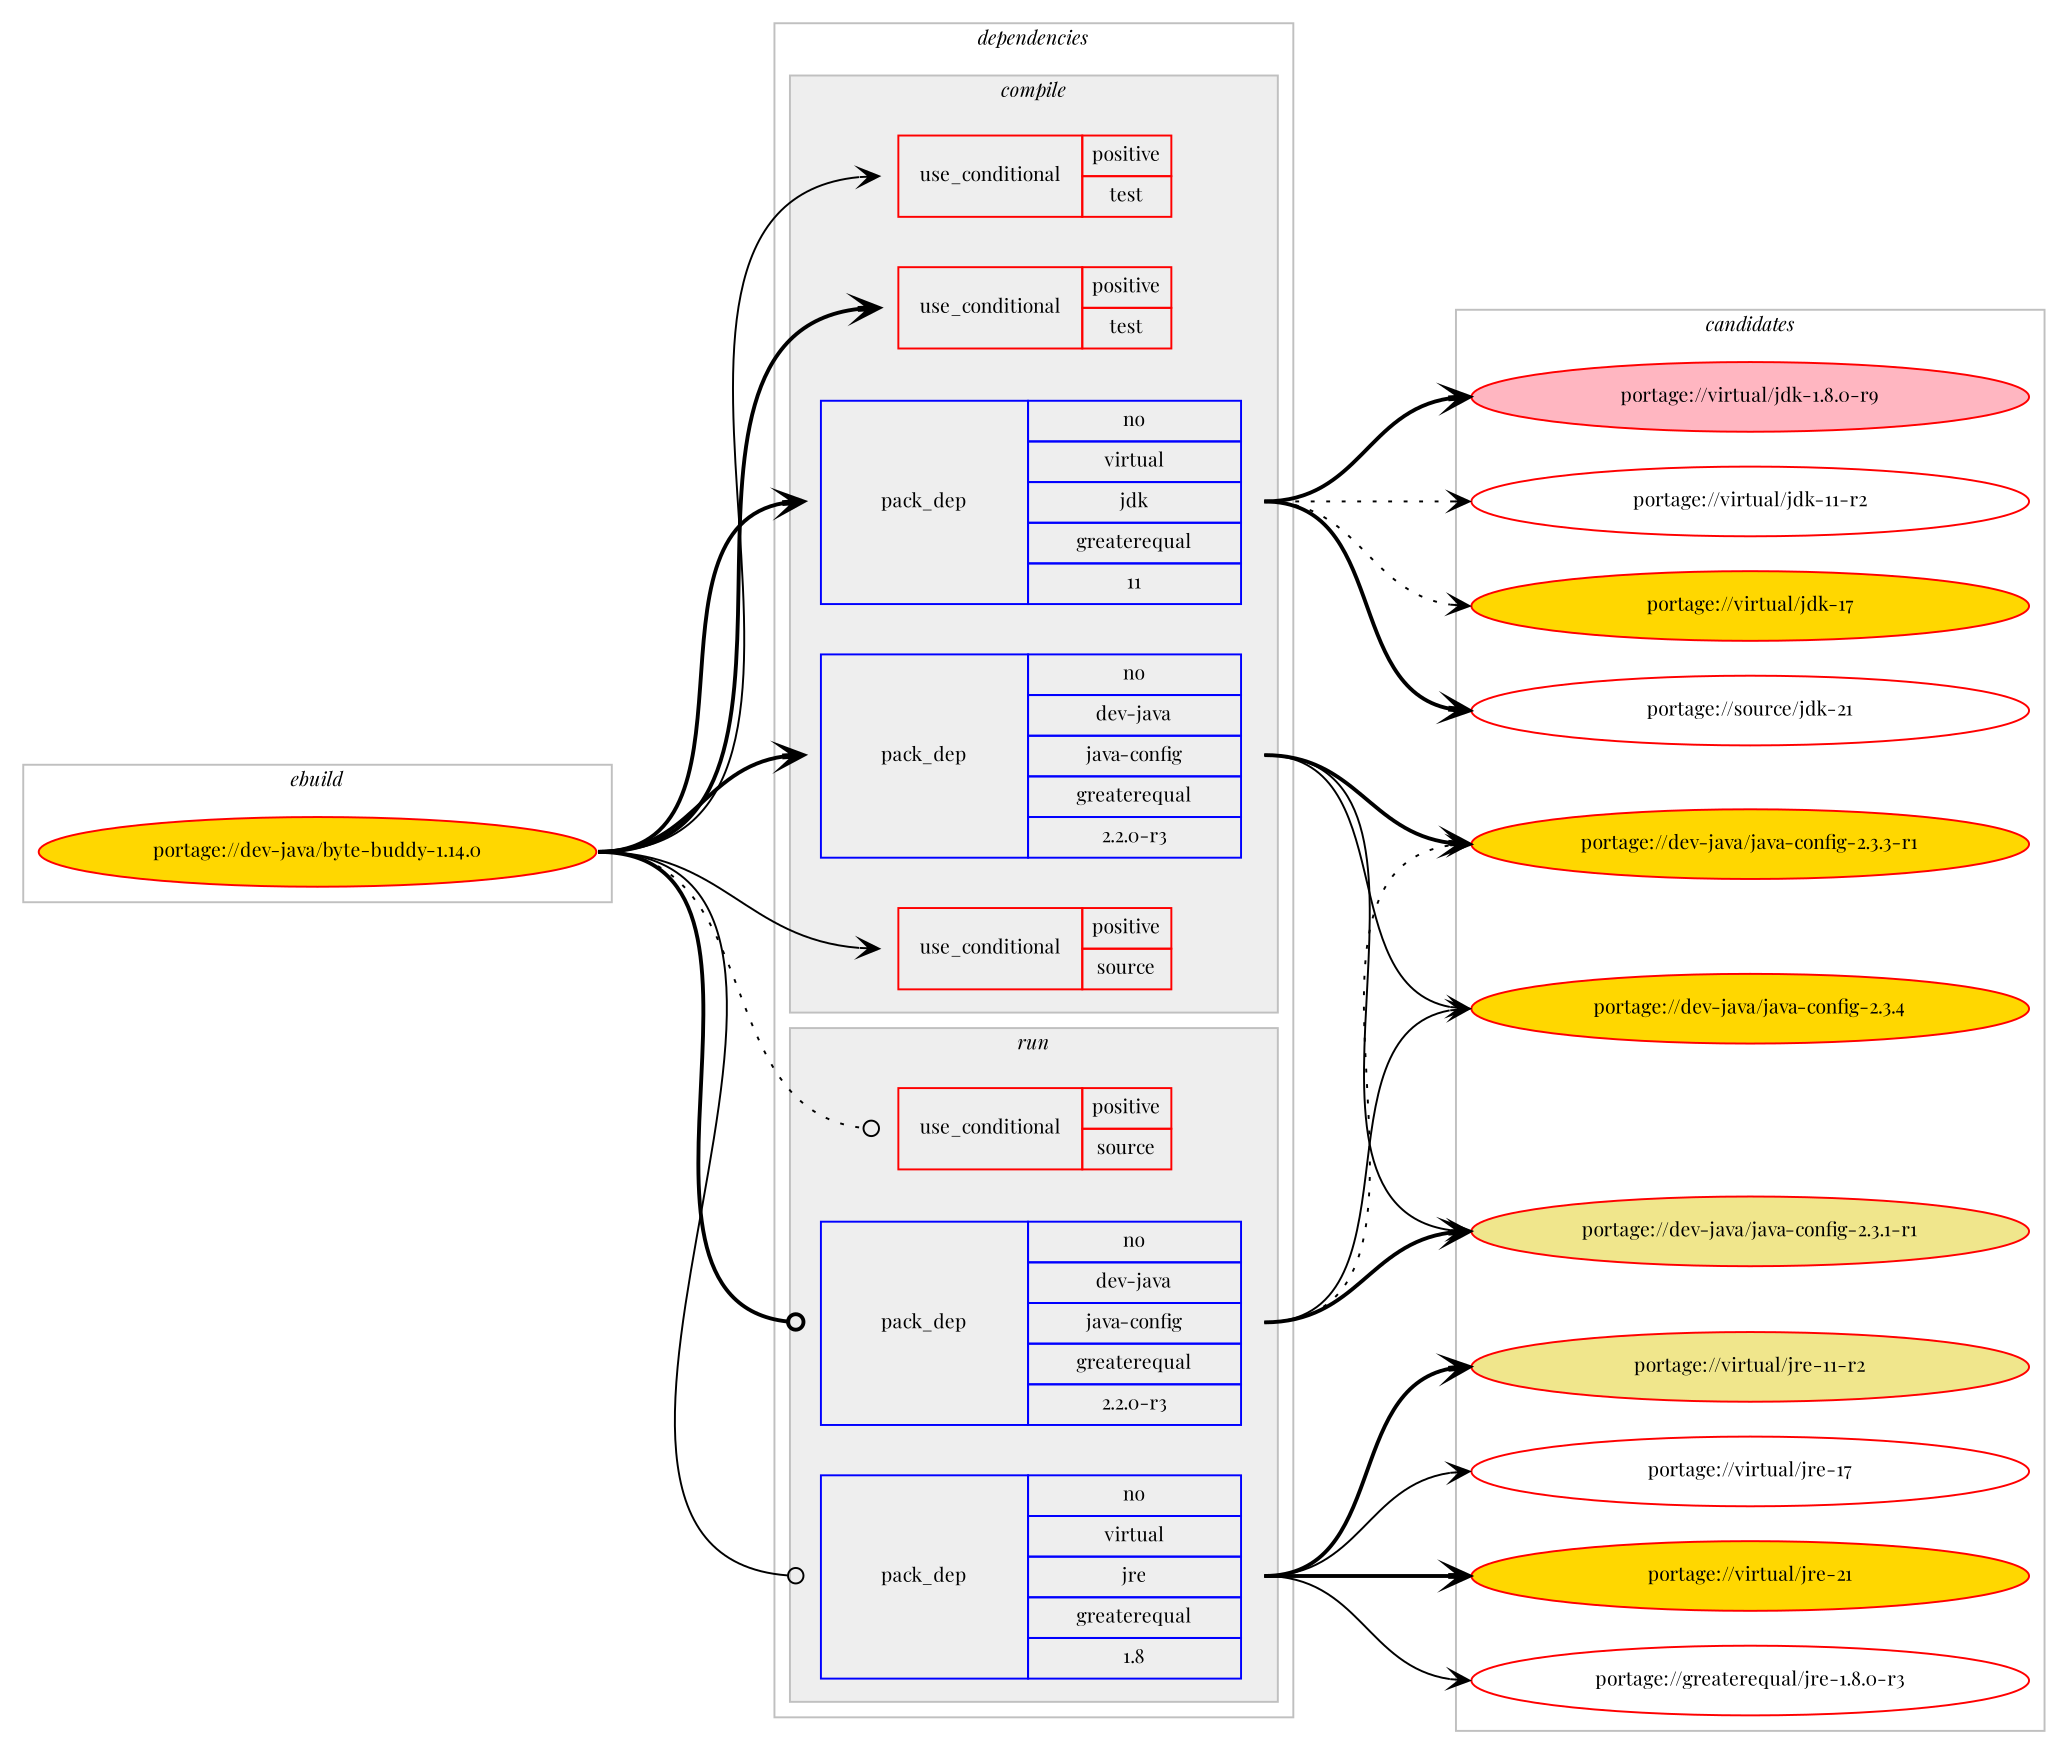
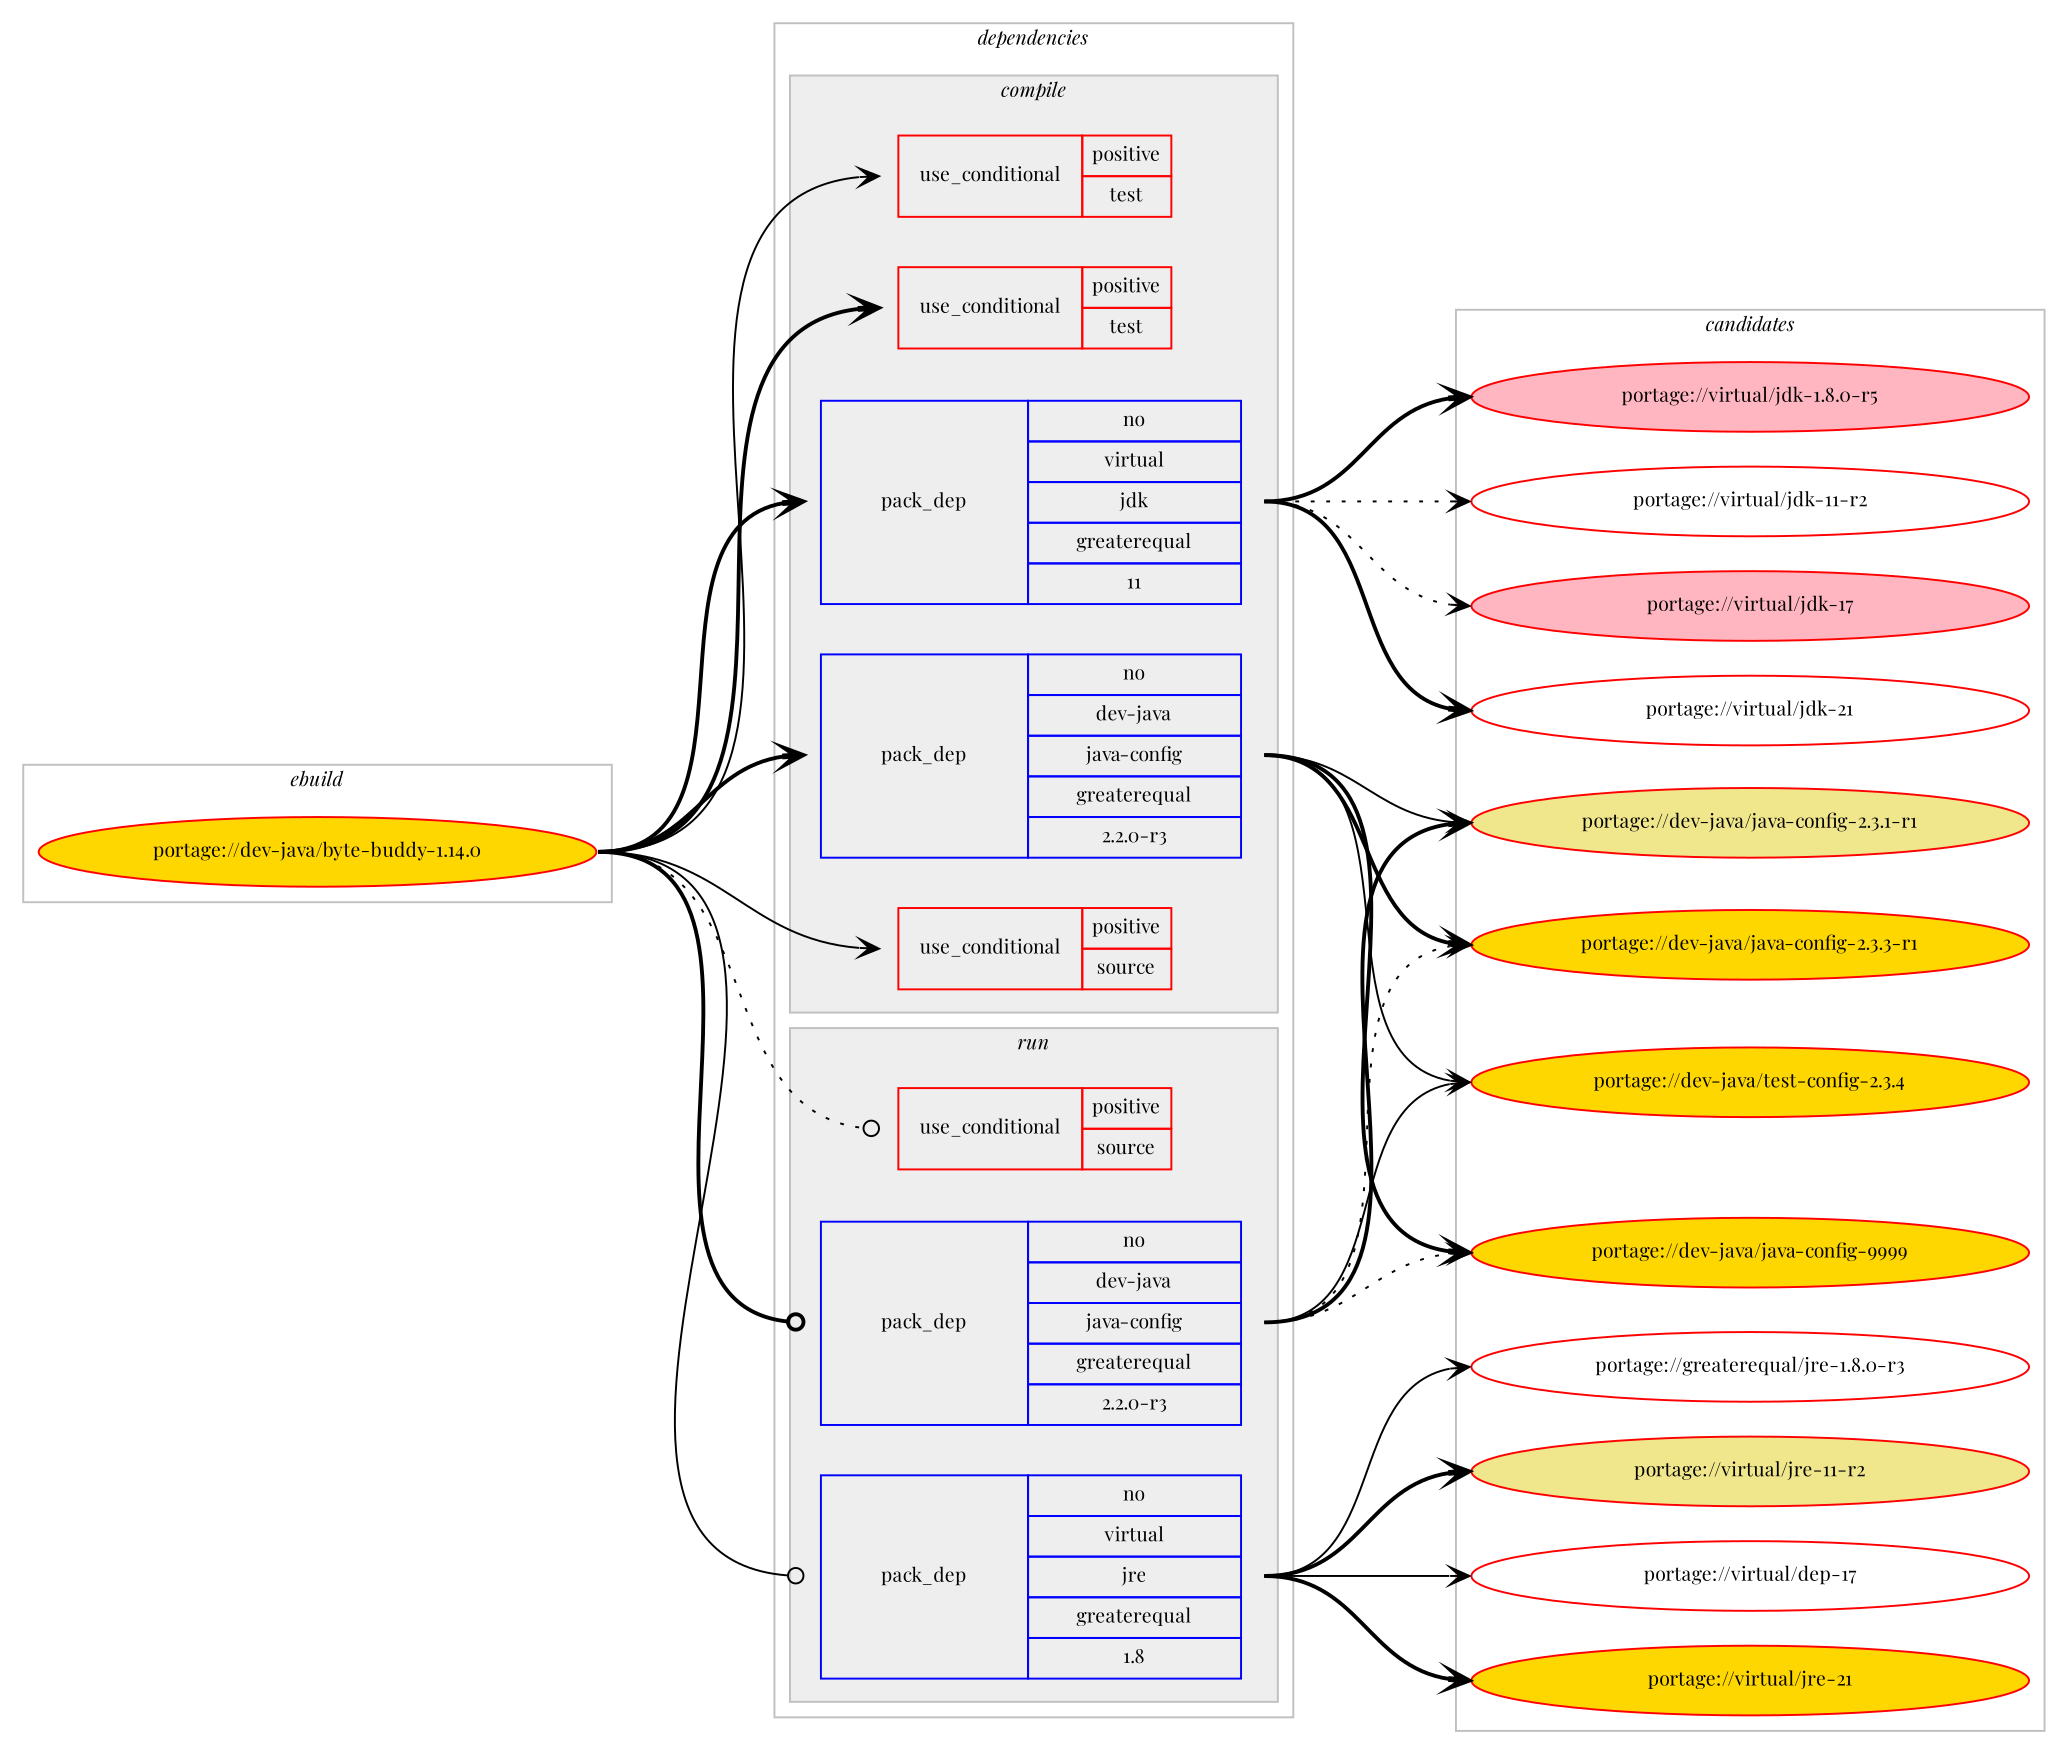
(1750, 397) -> (1750, 397)
(1750, 606) -> (1750, 606)
(1750, 711) -> (1750, 711)
(1750, 1009) -> (1750, 1082)
none -> (1750, 1253)
(1750, 1471) -> (1750, 1576)
